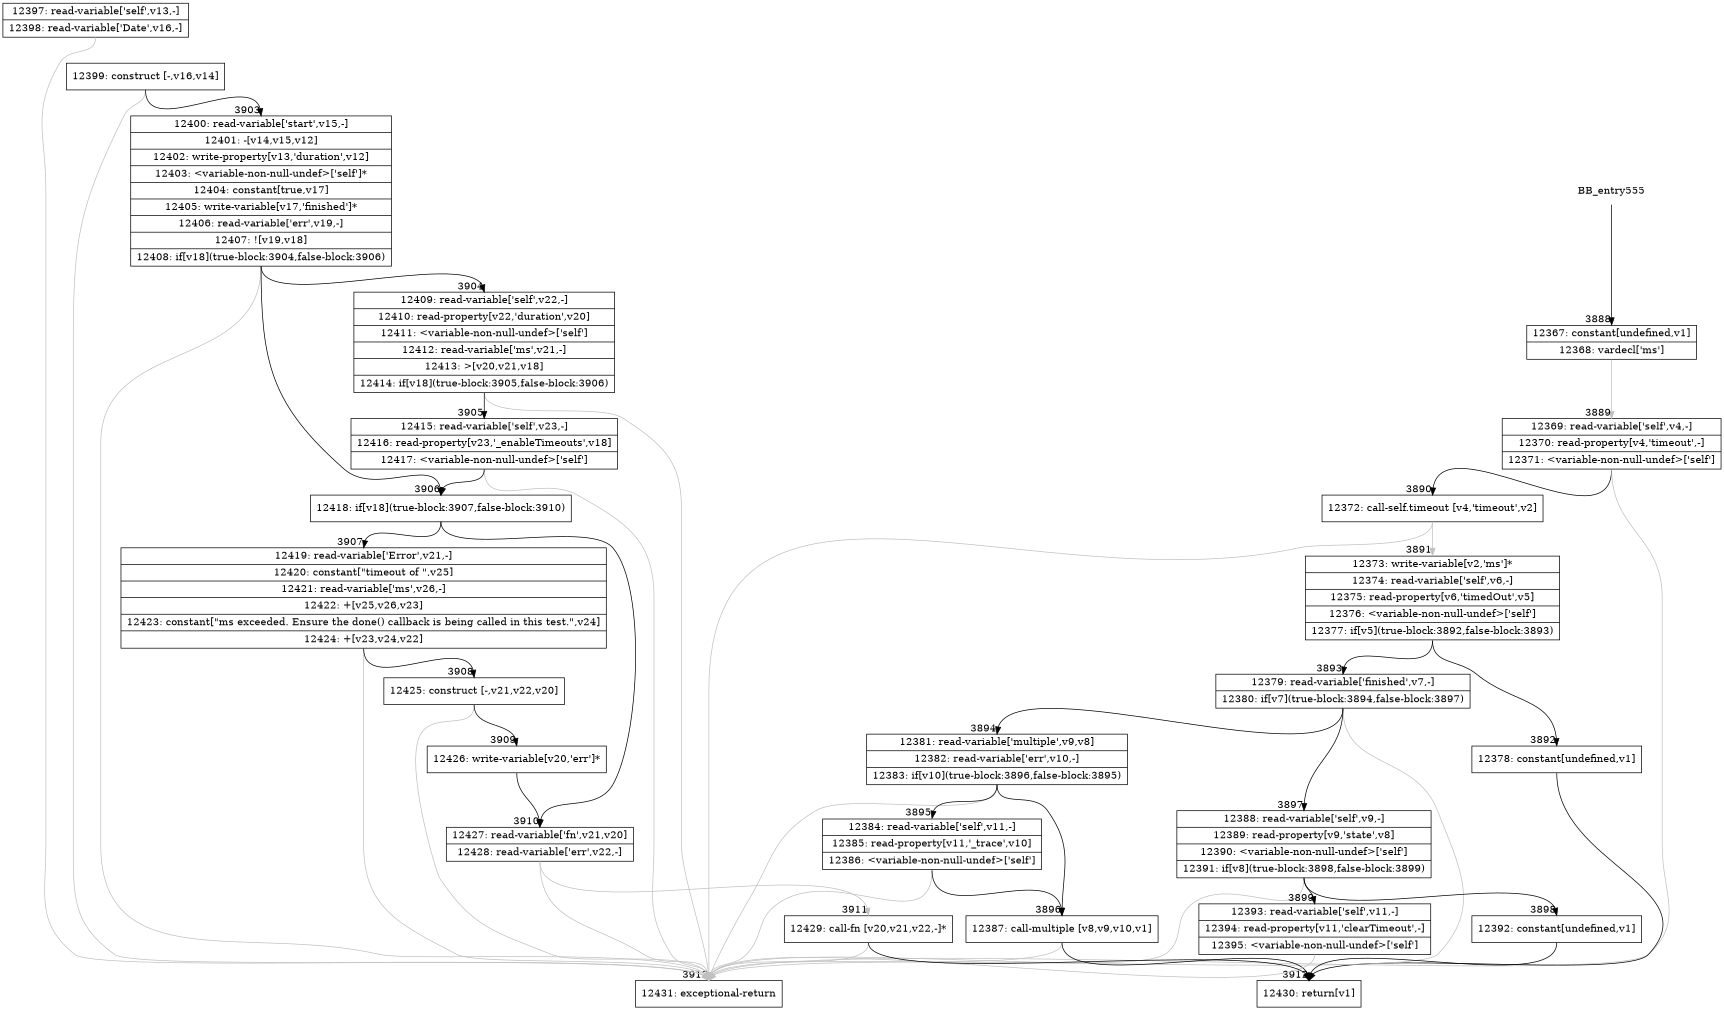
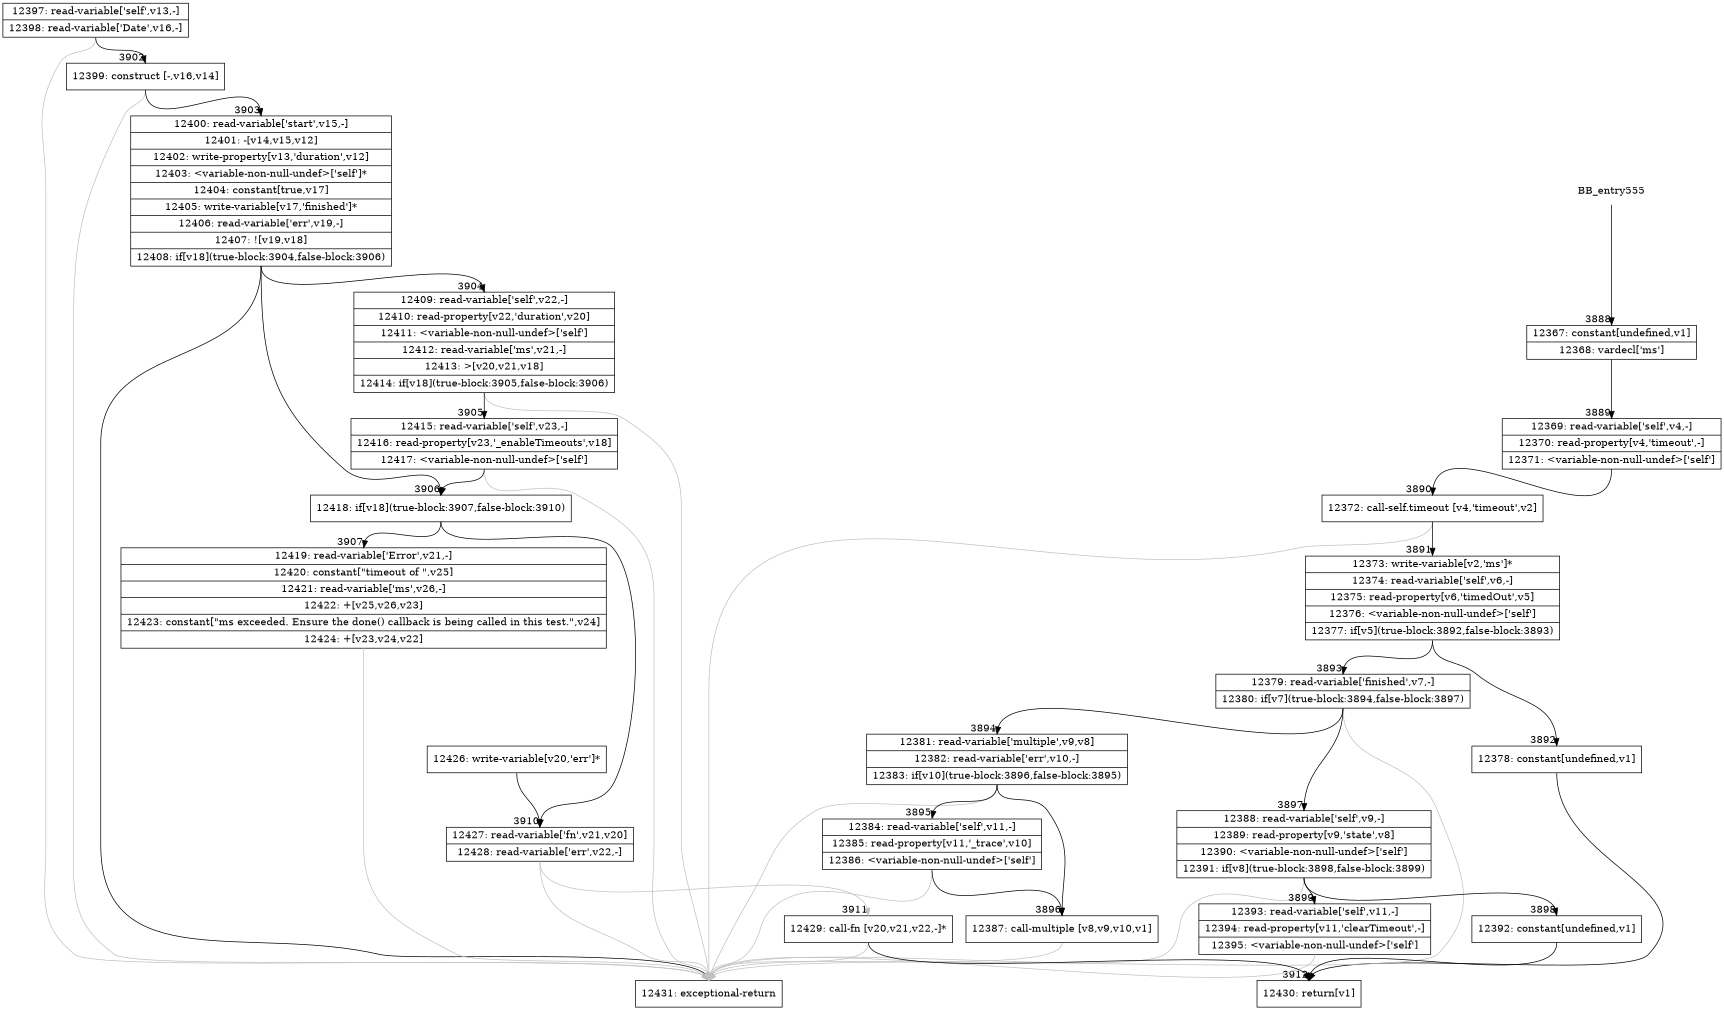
none -> (117, 50)
(1612, 385) -> (1612, 385)
(1433, 535) -> (1433, 535)
(474, 691) -> none
(101, 848) -> (101, 848)
(1667, 925) -> none
(1182, 962) -> none
